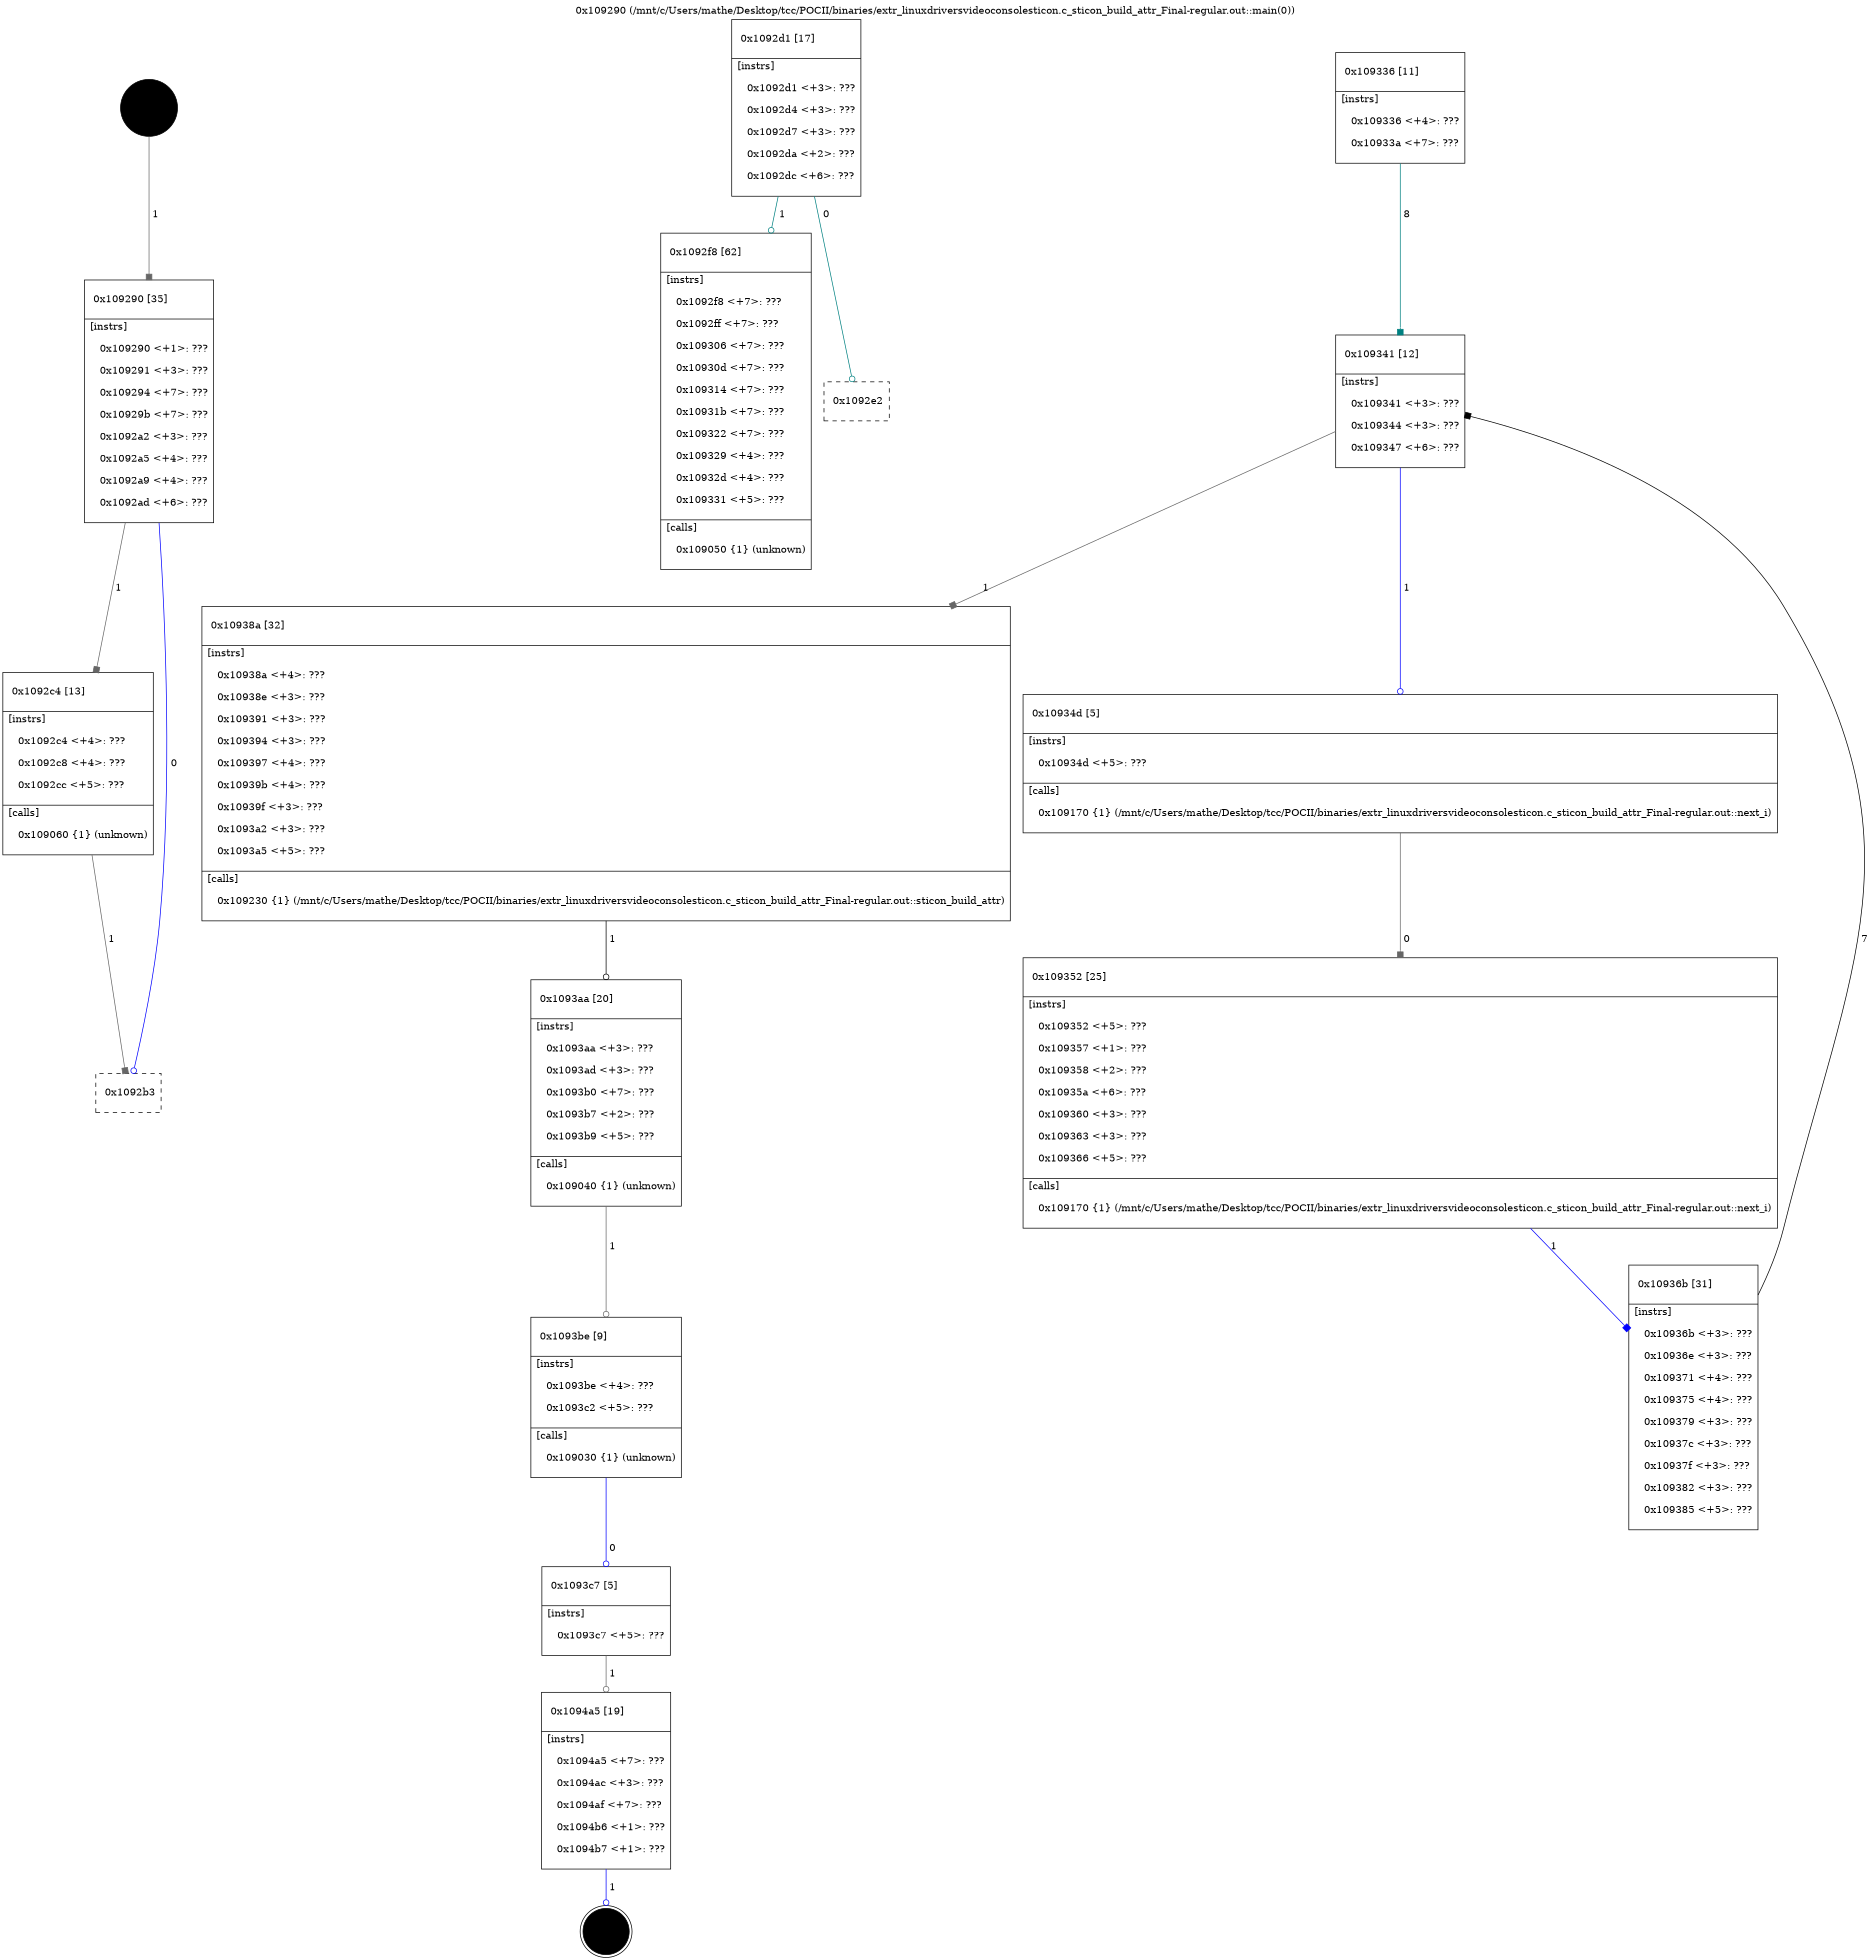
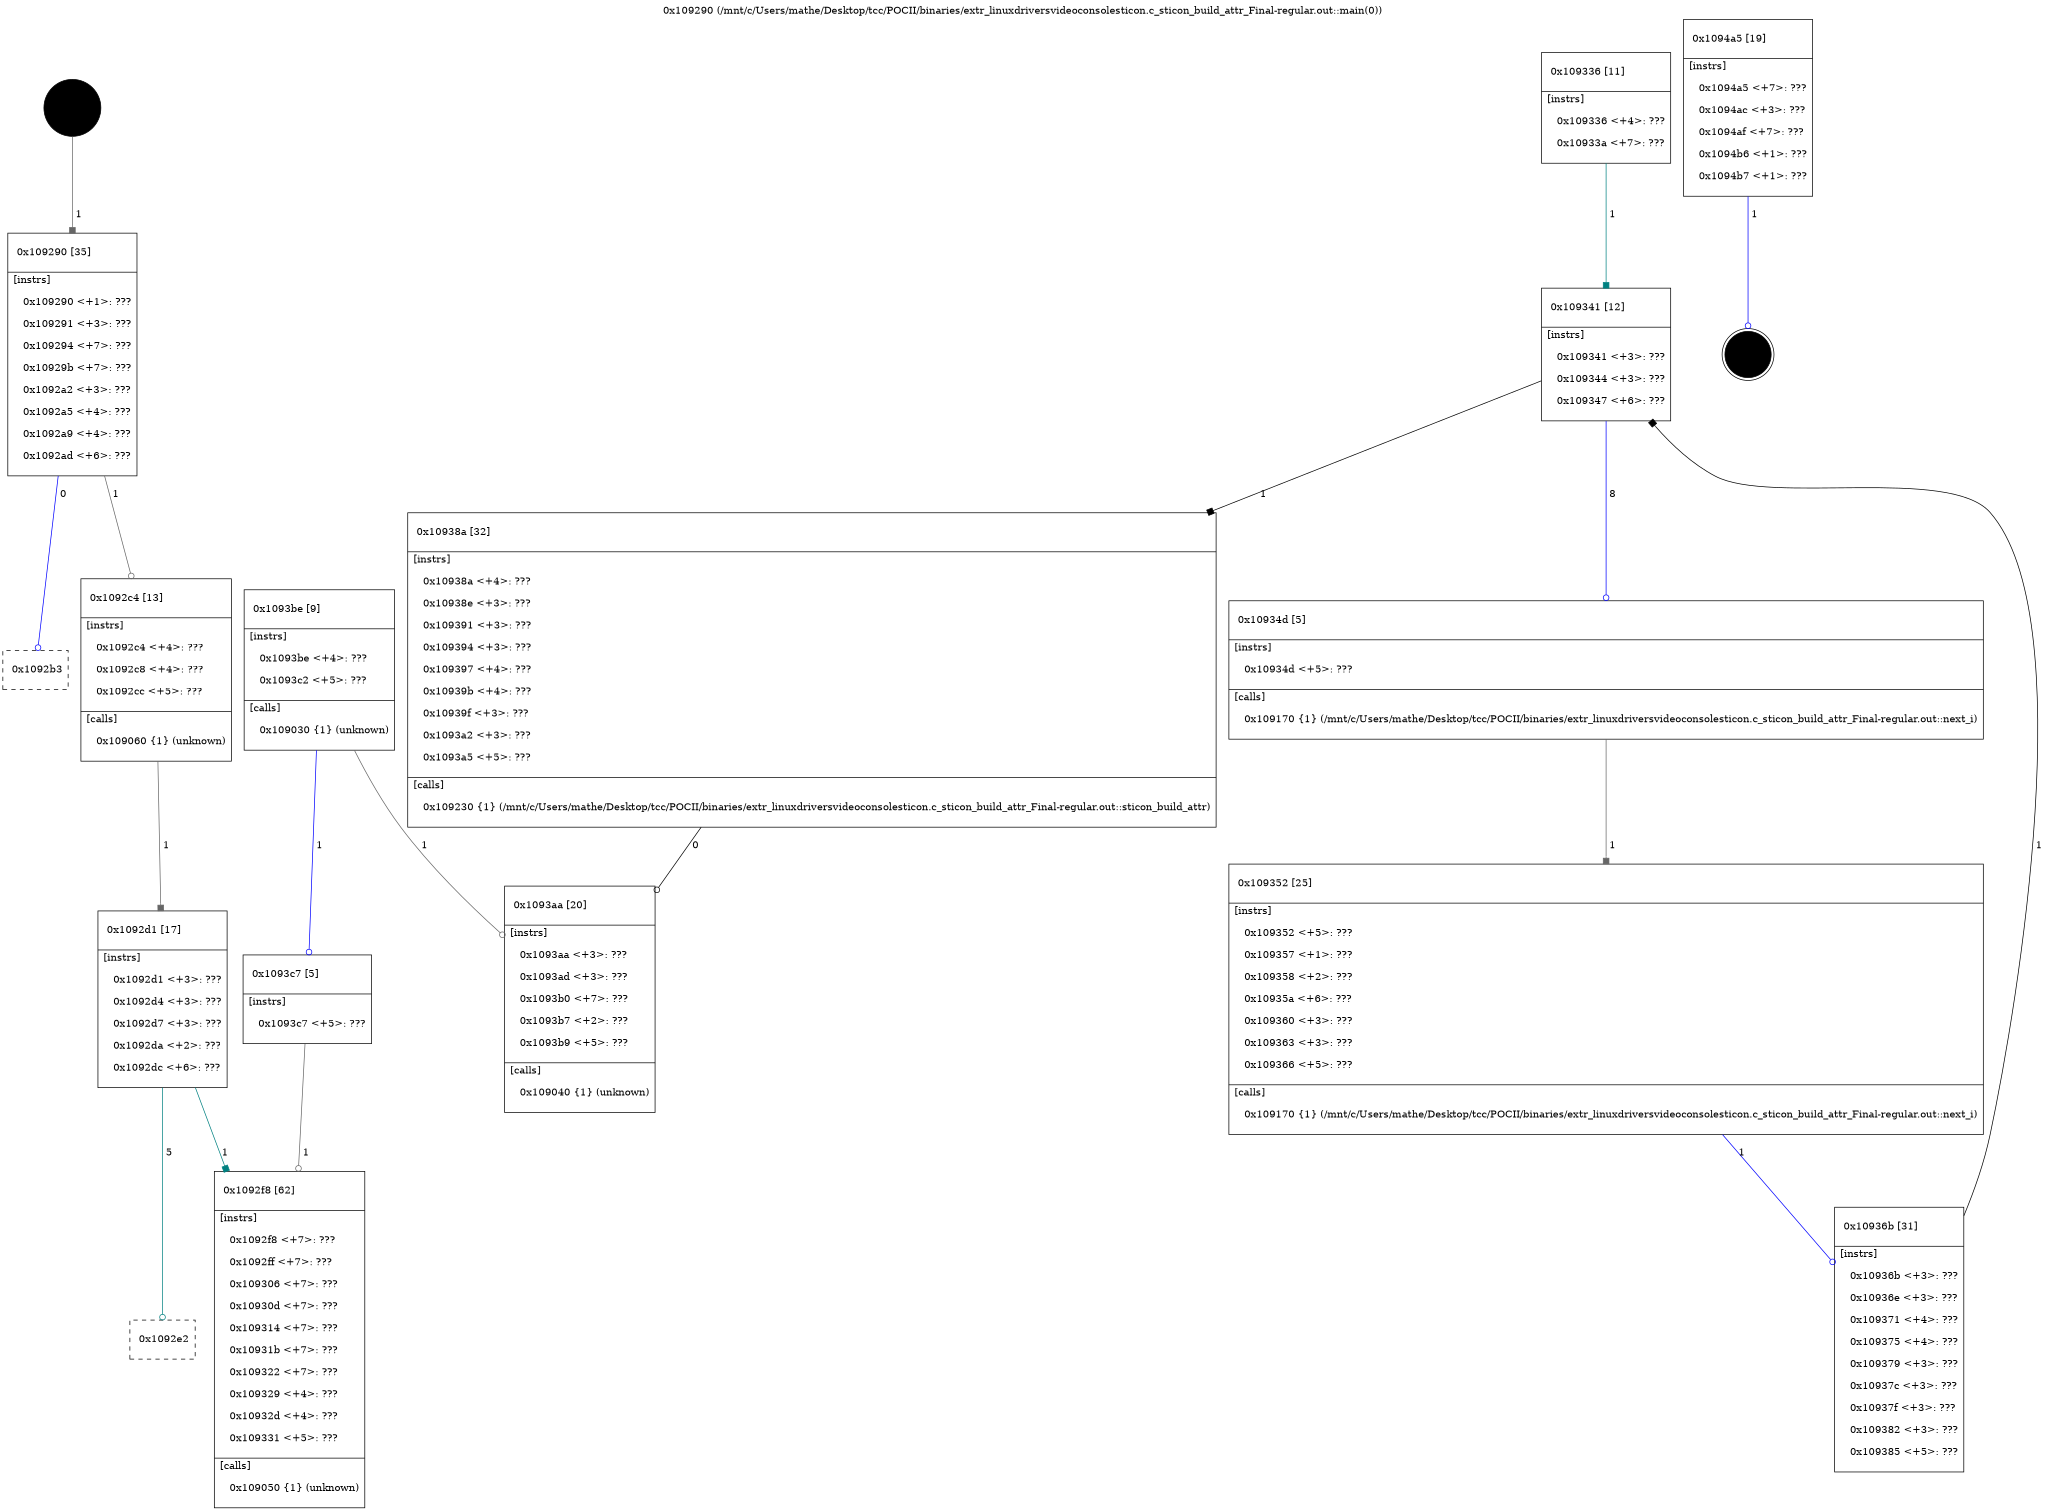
(775, 212) -> (210, 1126)
(825, 215) -> (167, 1153)
(1405, 215) -> (1611, 215)
(1146, 517) -> (1378, 445)
(1405, 588) -> (1611, 494)
(111, 594) -> (118, 525)
(611, 939) -> (694, 846)
(1405, 939) -> (1611, 846)
(1863, 939) -> (2038, 846)
(108, 961) -> (159, 833)
(606, 1259) -> (418, 849)
(1577, 1277) -> (1777, 1197)
(611, 1548) -> (318, 846)
(606, 1671) -> (302, 1105)
